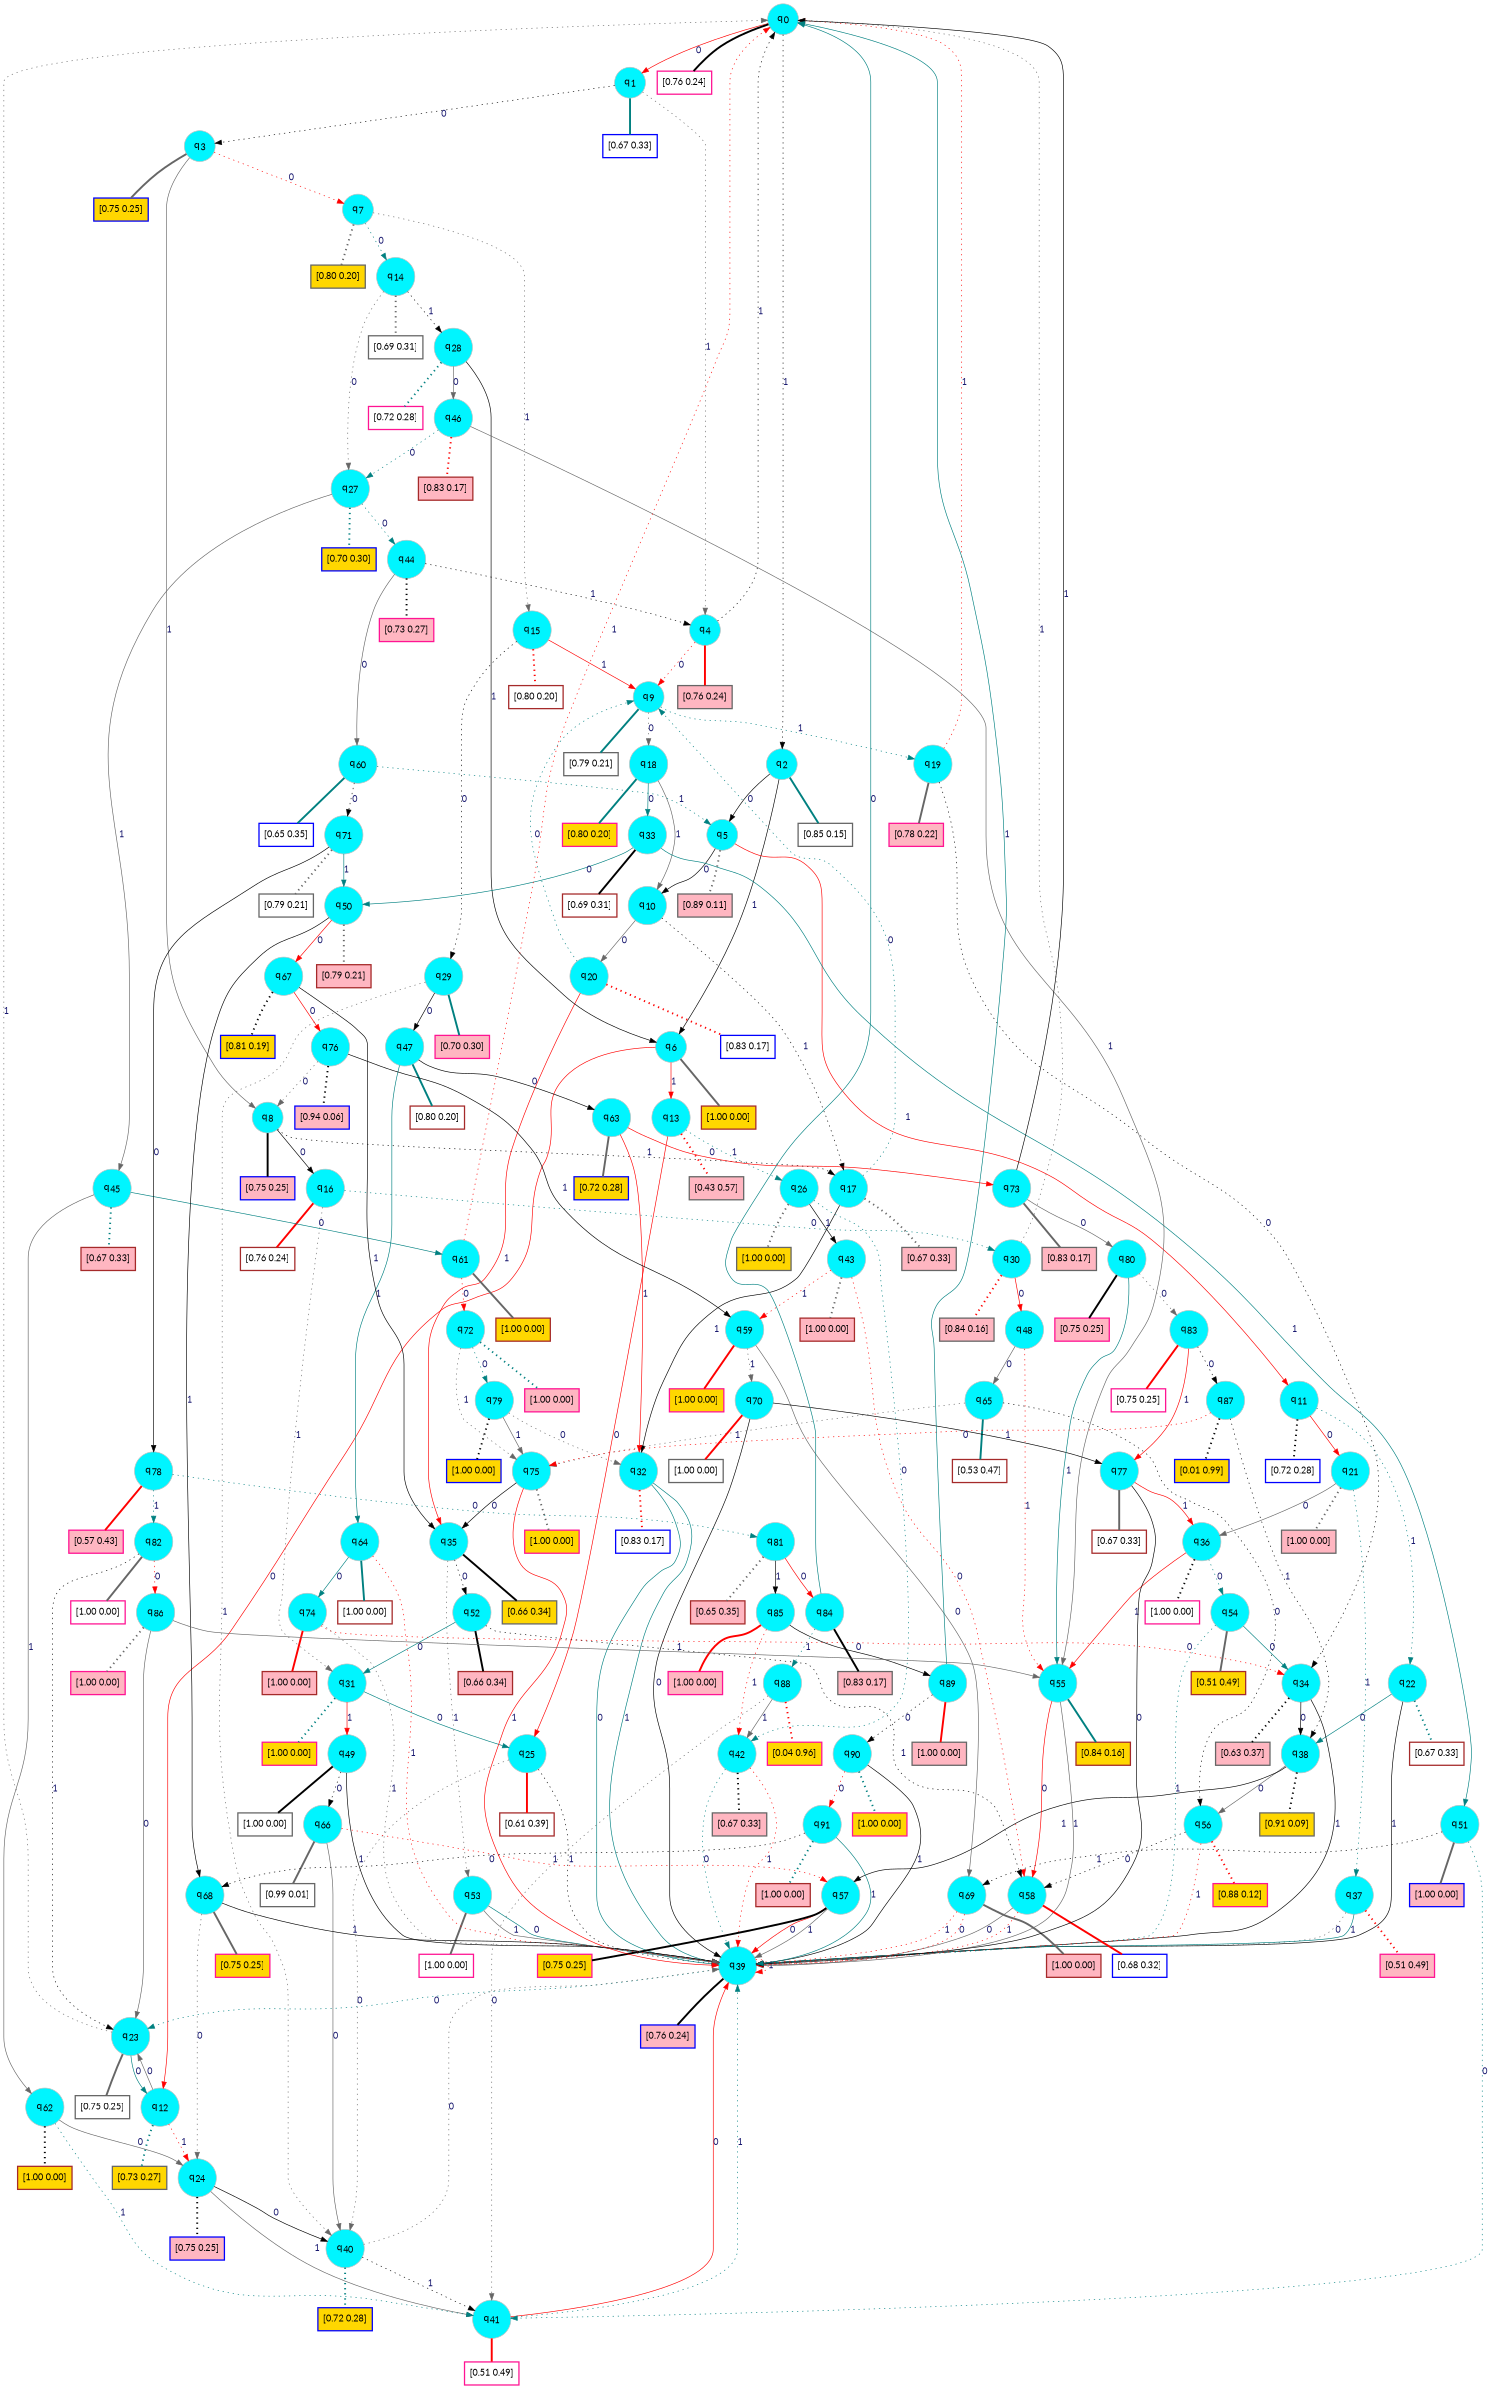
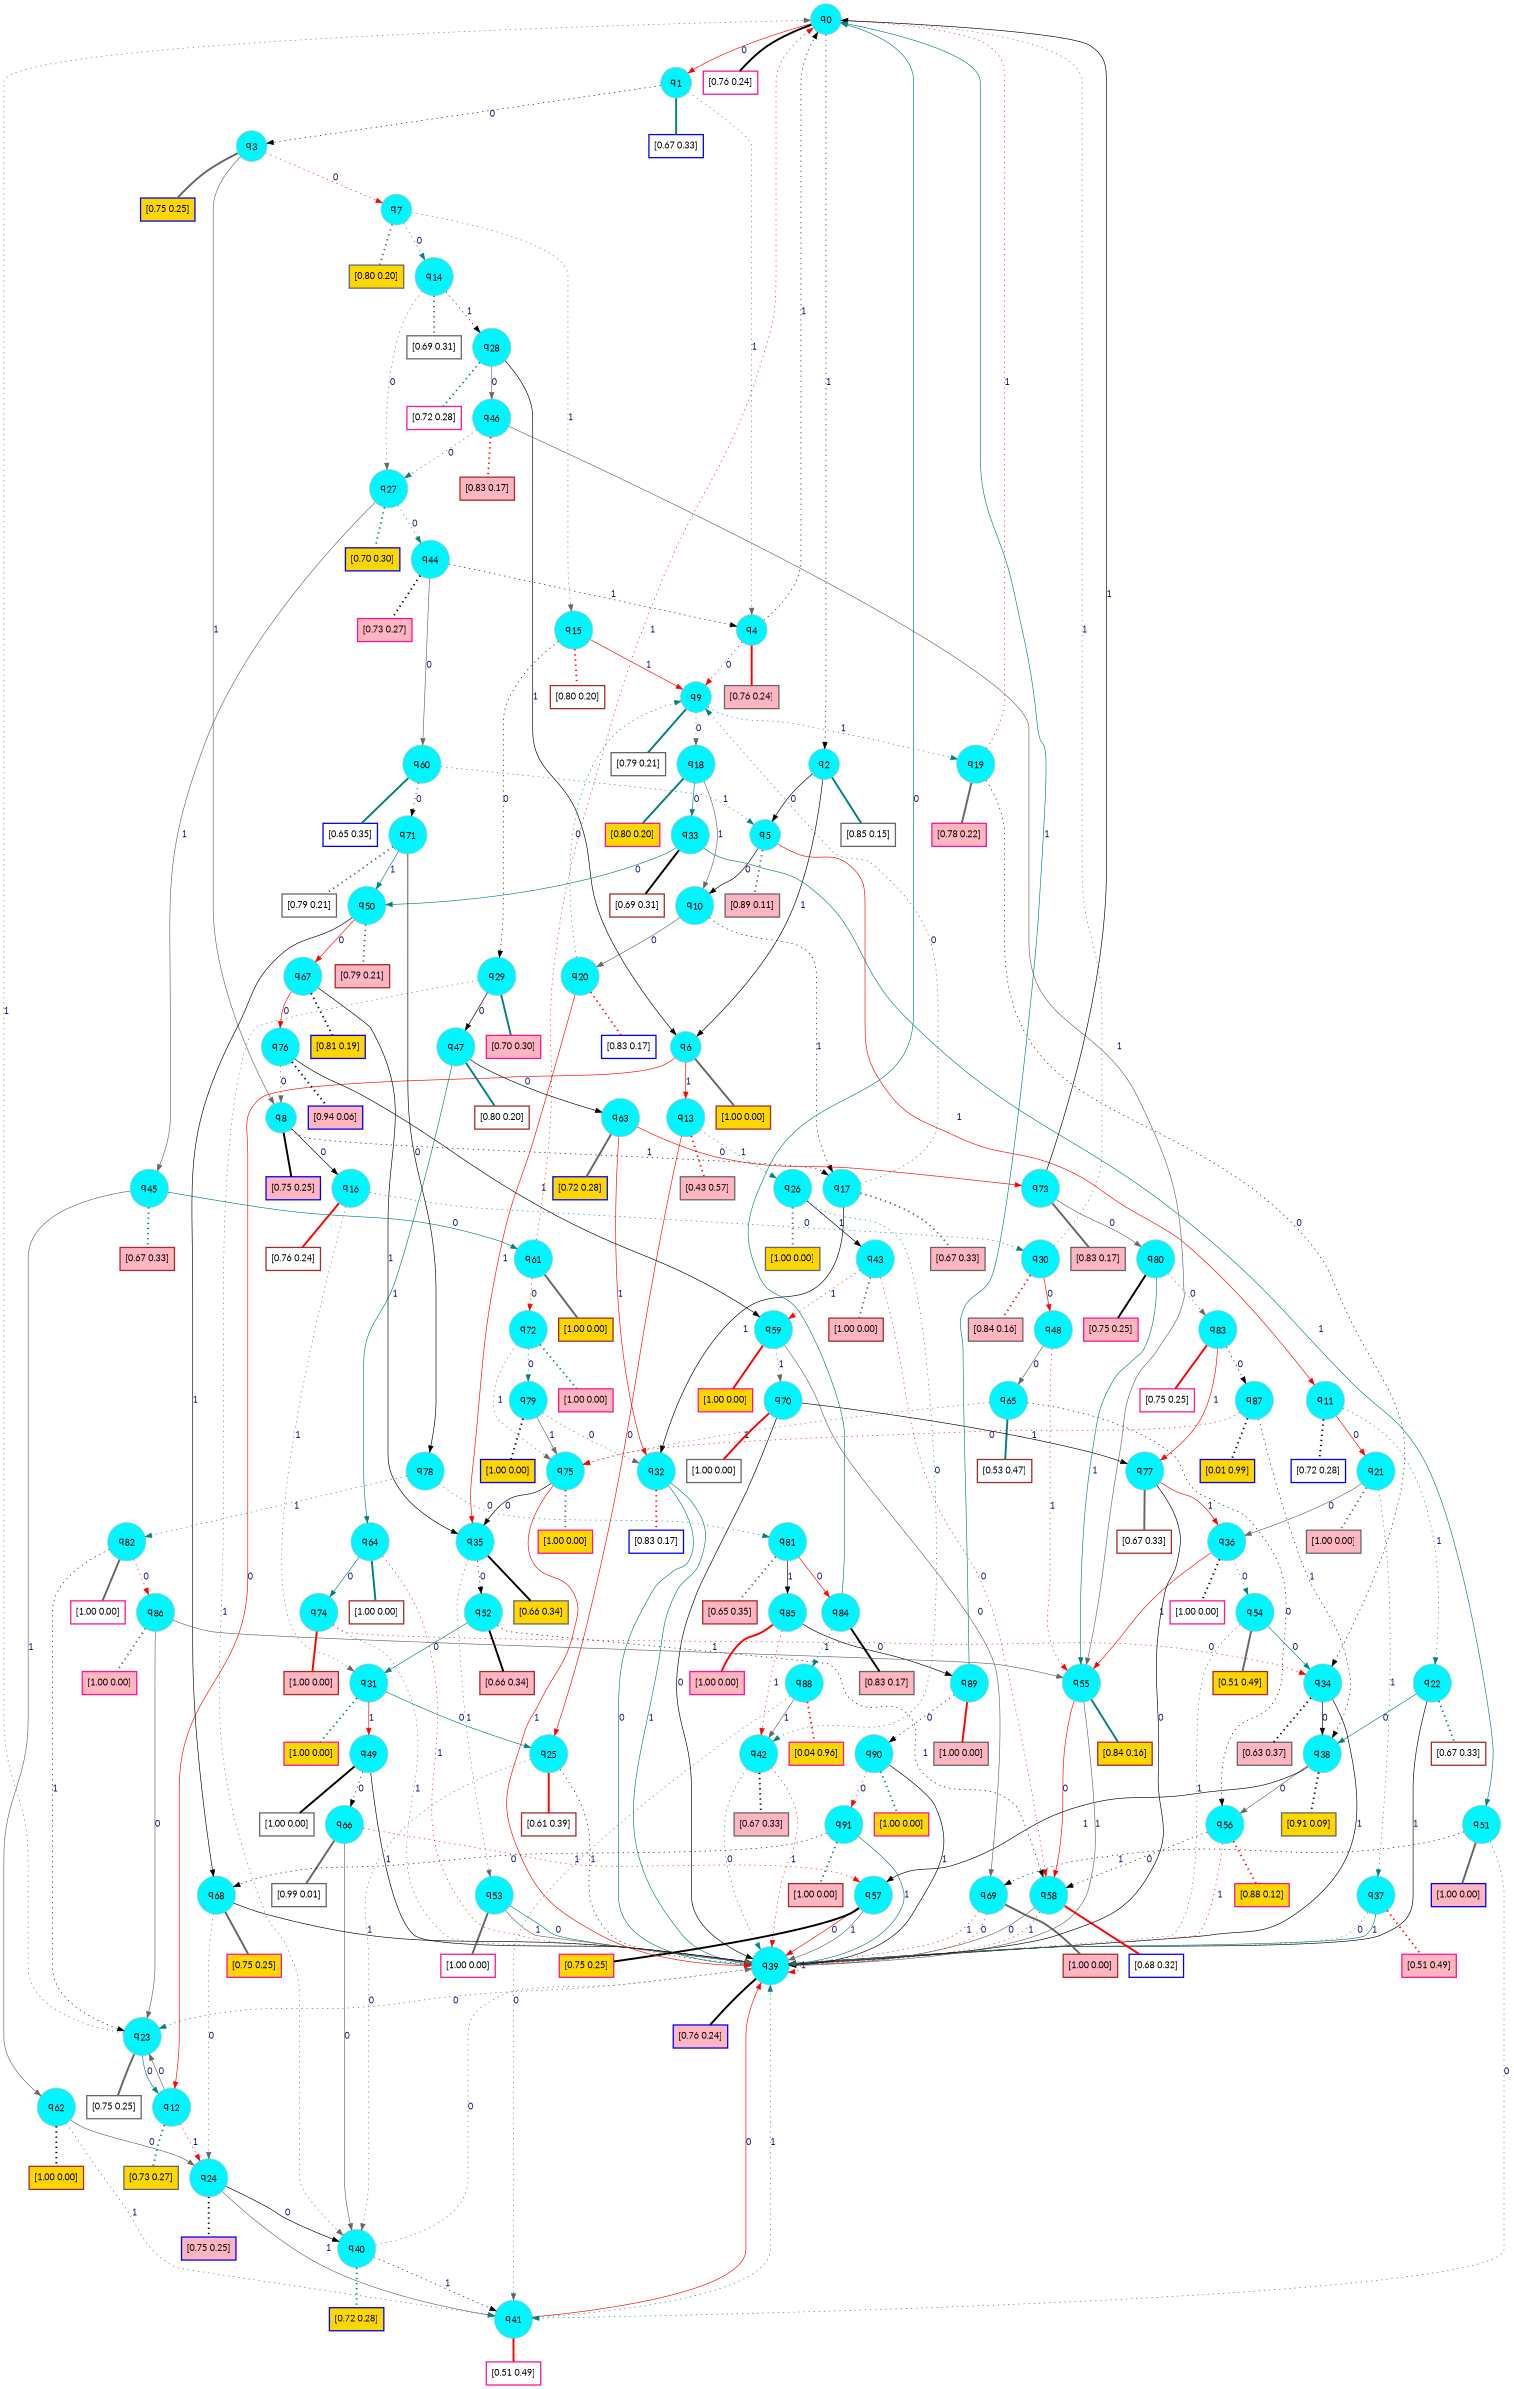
(96, 1542) -> none
